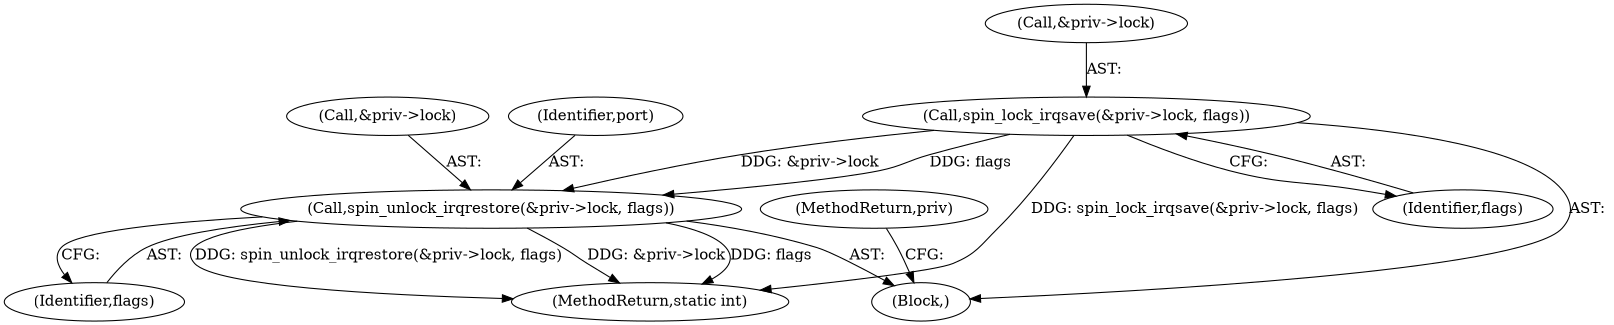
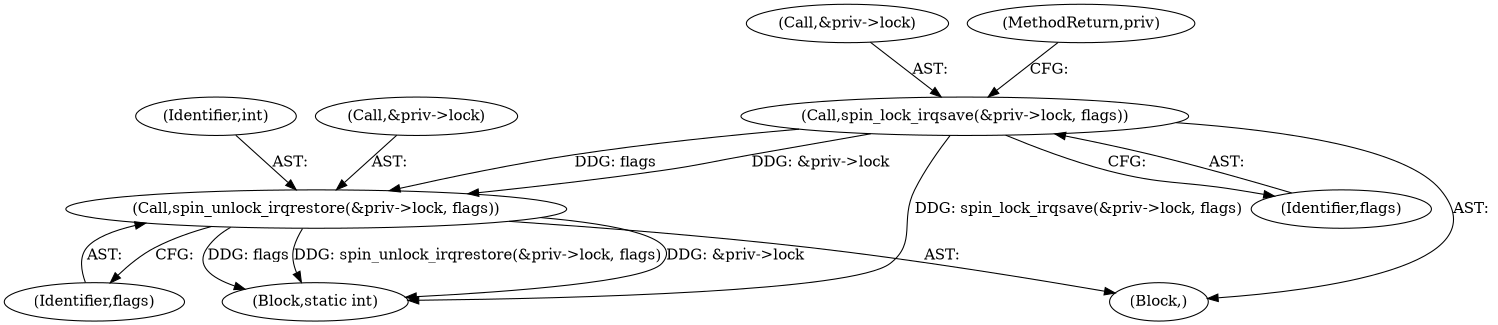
(596, 116) -> (216, 116)
(899, 250) -> (1027, 66)
(650, 302) -> (315, 302)
